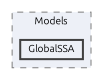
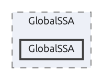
(52, 22) -> (52, 22)
